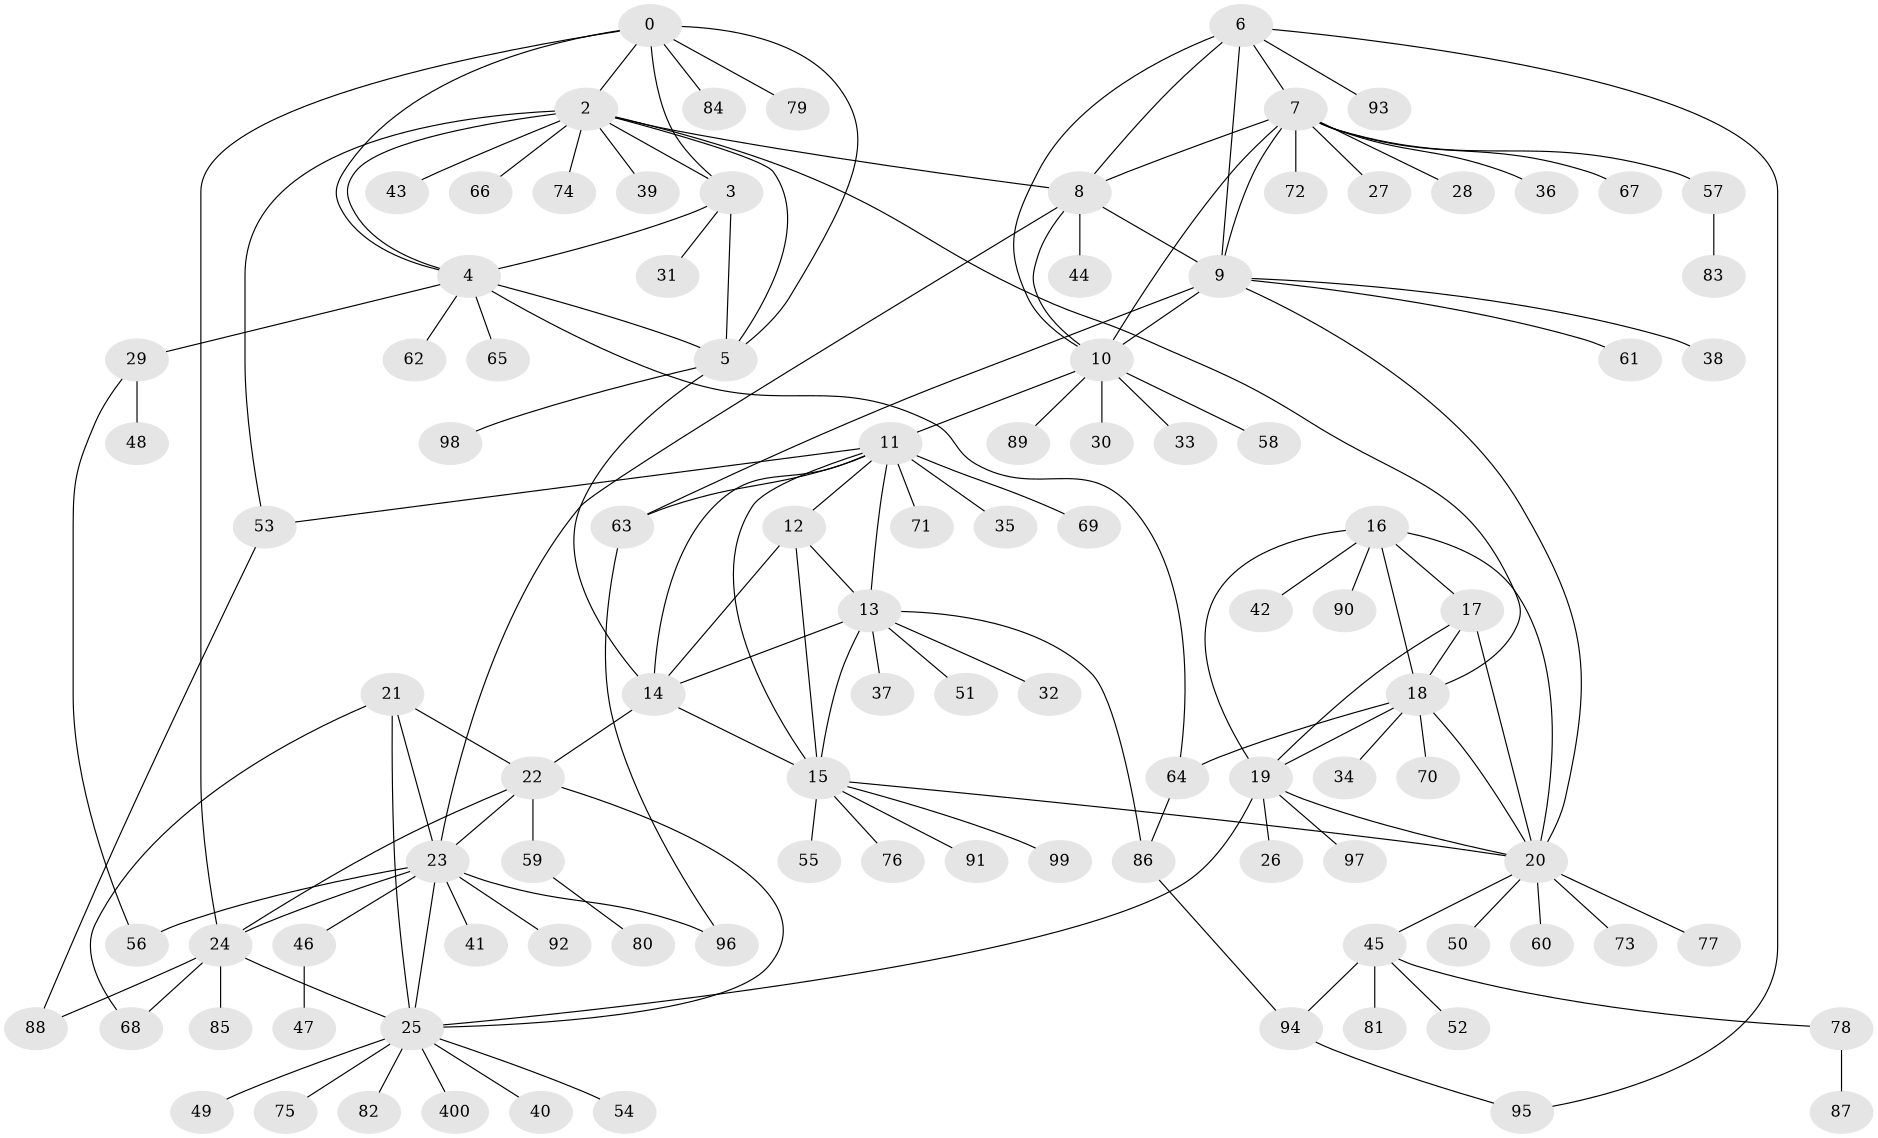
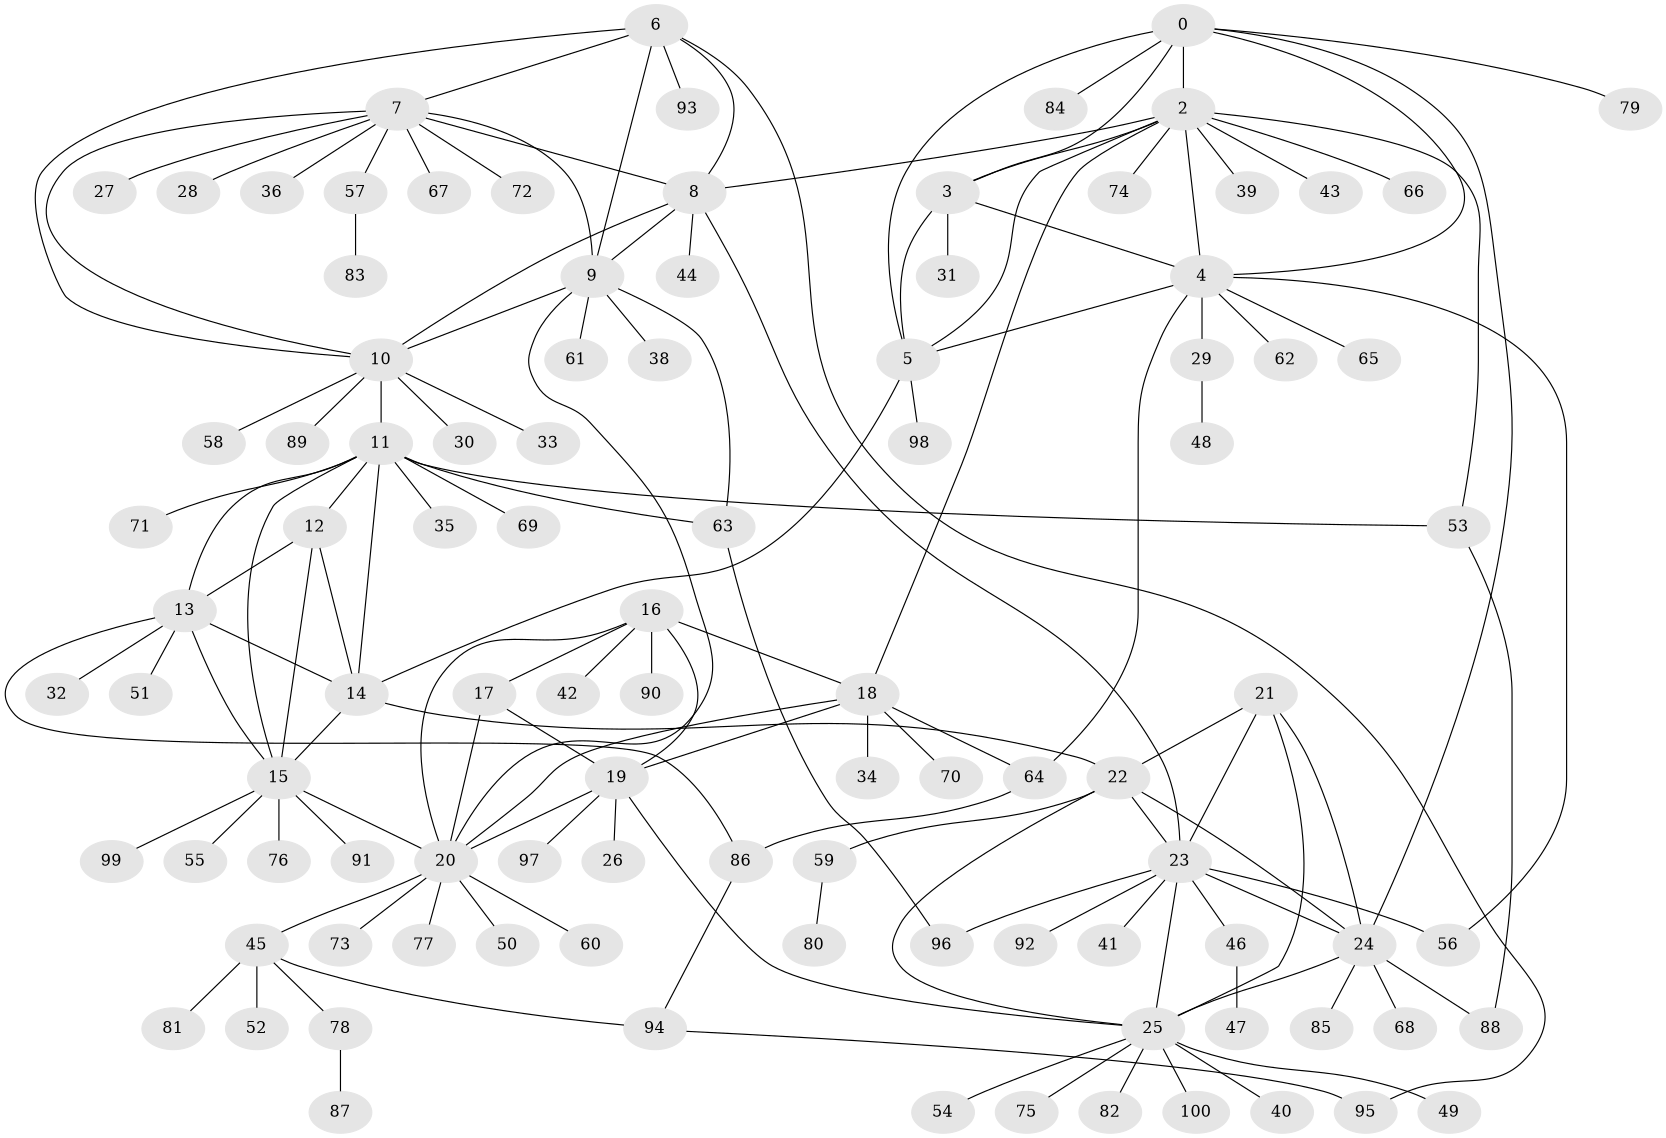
(73, 650) -> (1567, 500)
(1445, 653) -> none
(882, 694) -> none
(177, 823) -> (1331, 815)
(455, 1112) -> (1196, 1112)
